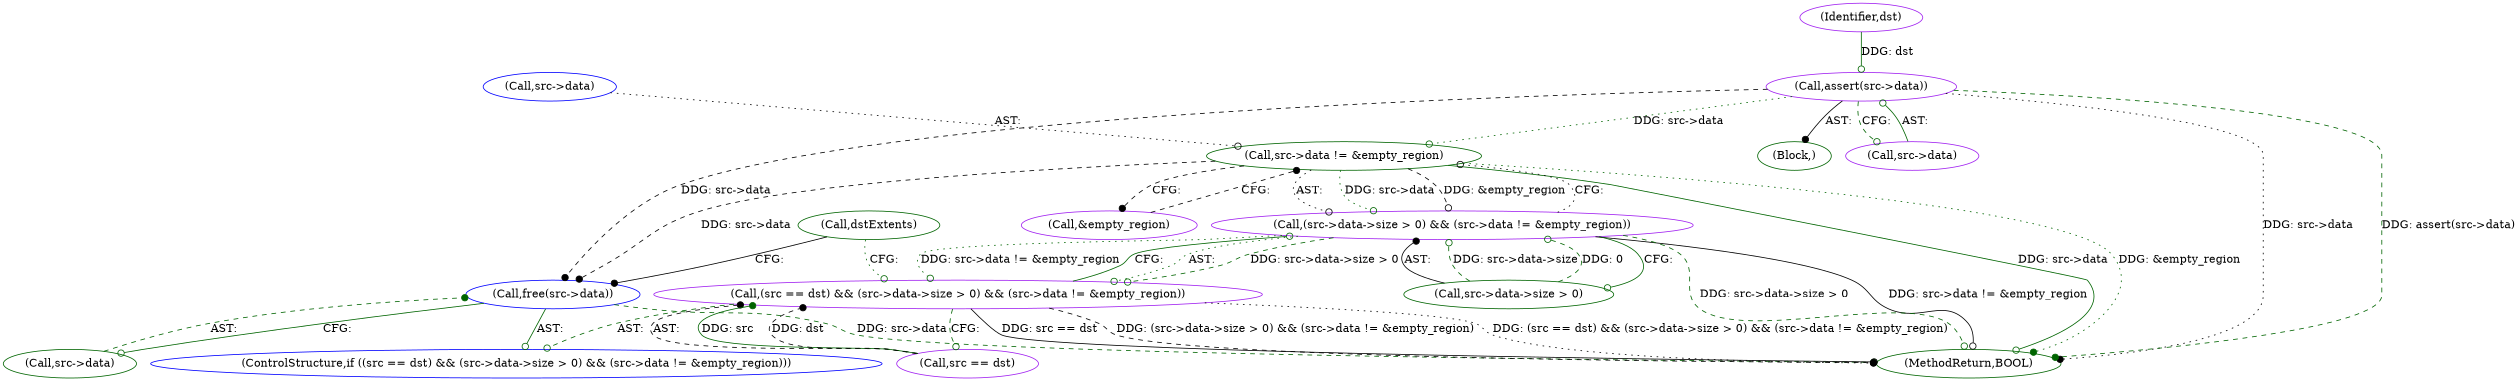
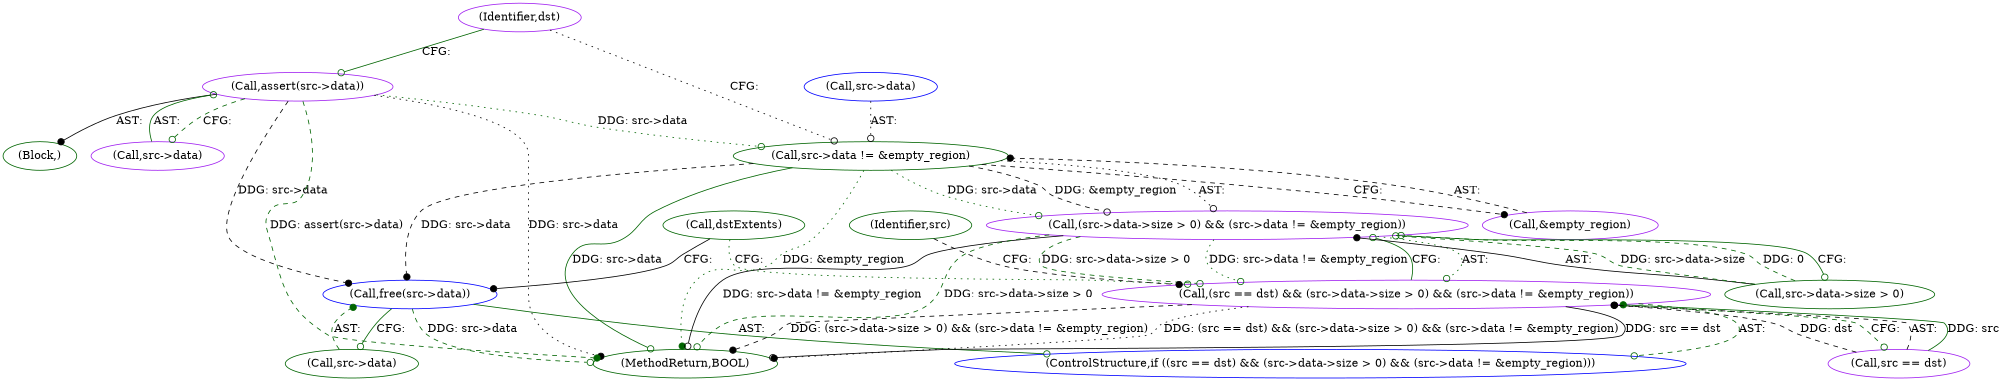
(1888, 52) -> (438, 52)
(1567, 183) -> (691, 85)
(1258, 191) -> (1469, 191)
none -> (911, 225)
